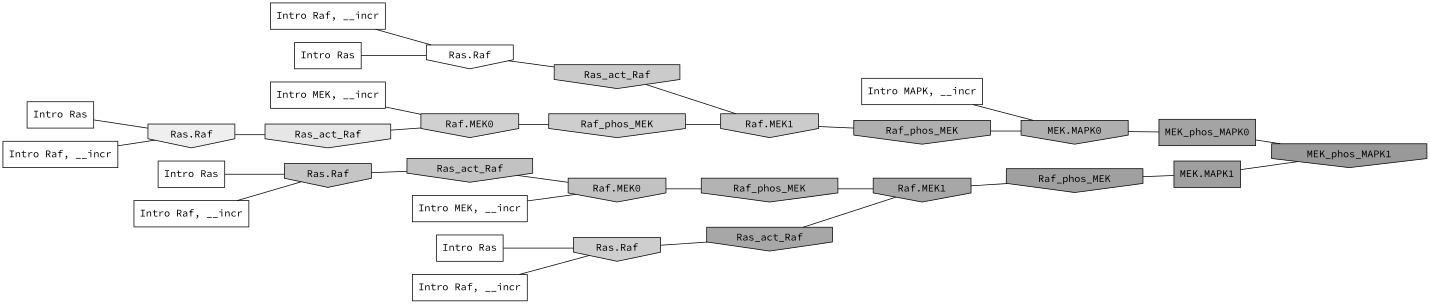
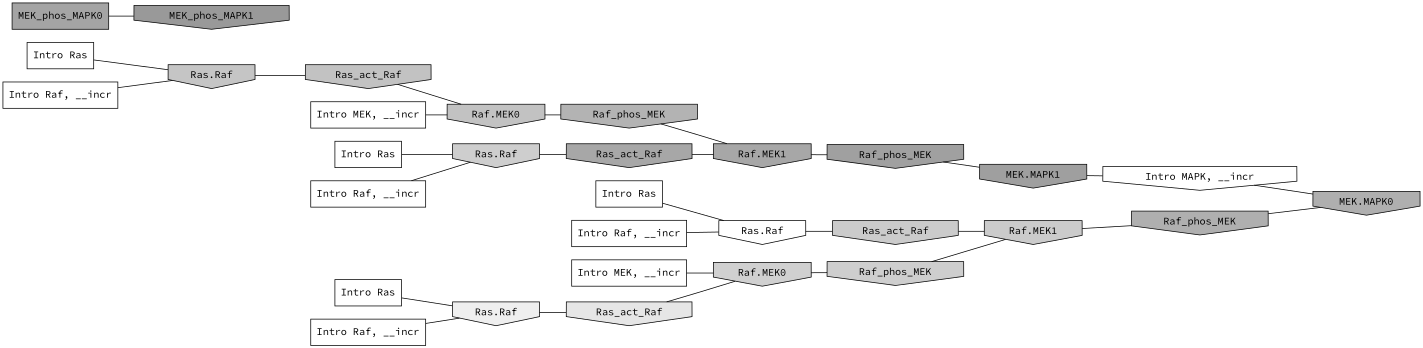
(922, 91) -> (1200, 177)
(1144, 132) -> none
(1269, 166) -> (1095, 176)
(1207, 174) -> (1033, 175)
